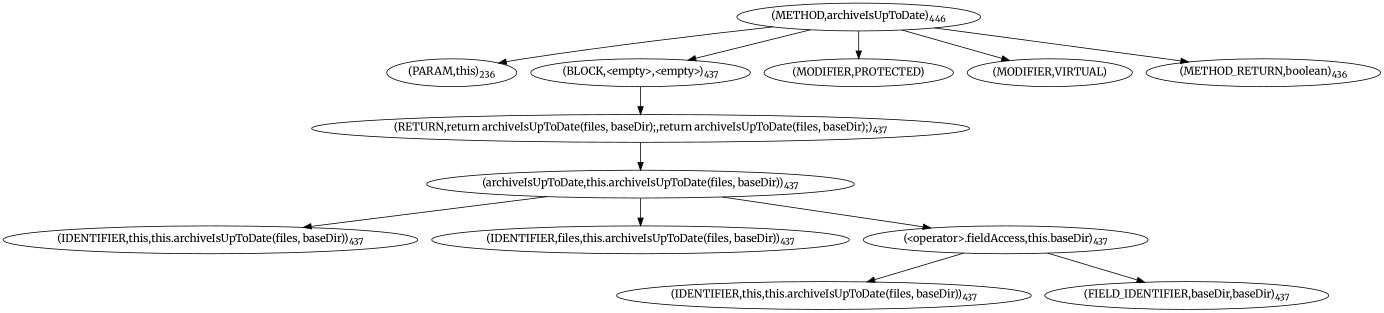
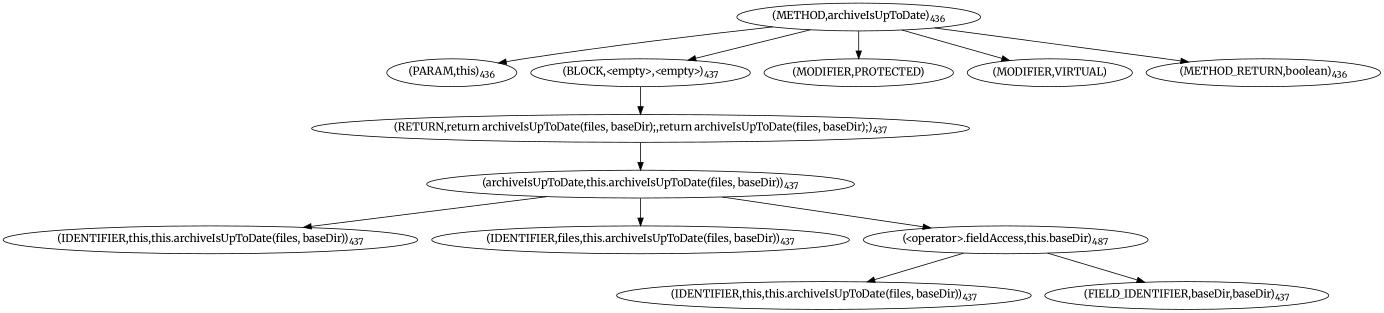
(938, 16) -> (938, 16)
(487, 72) -> (487, 72)
(1100, 239) -> (1100, 239)
